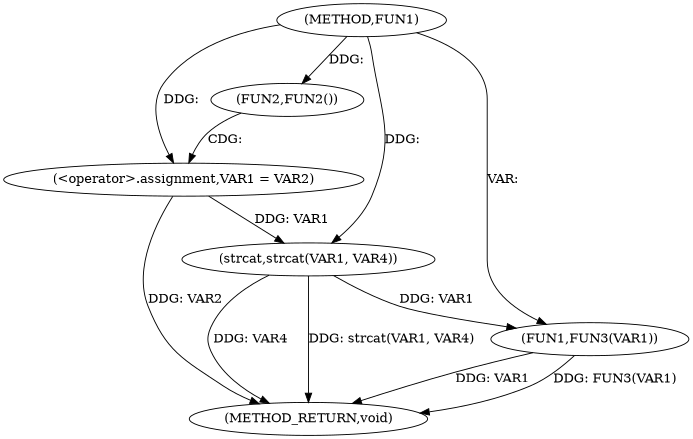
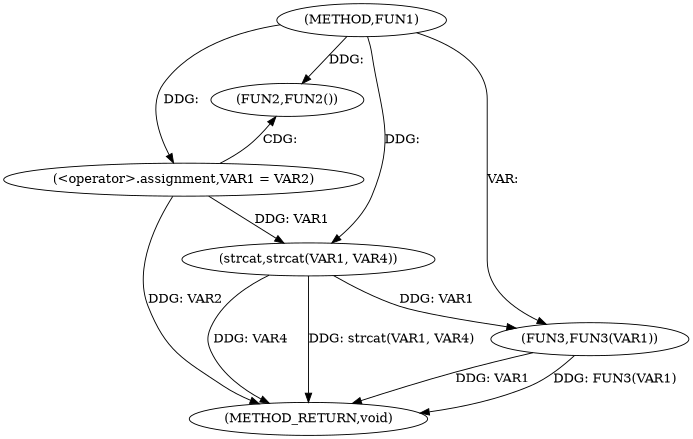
(212, 129) -> (247, 146)
(590, 339) -> (590, 339)
